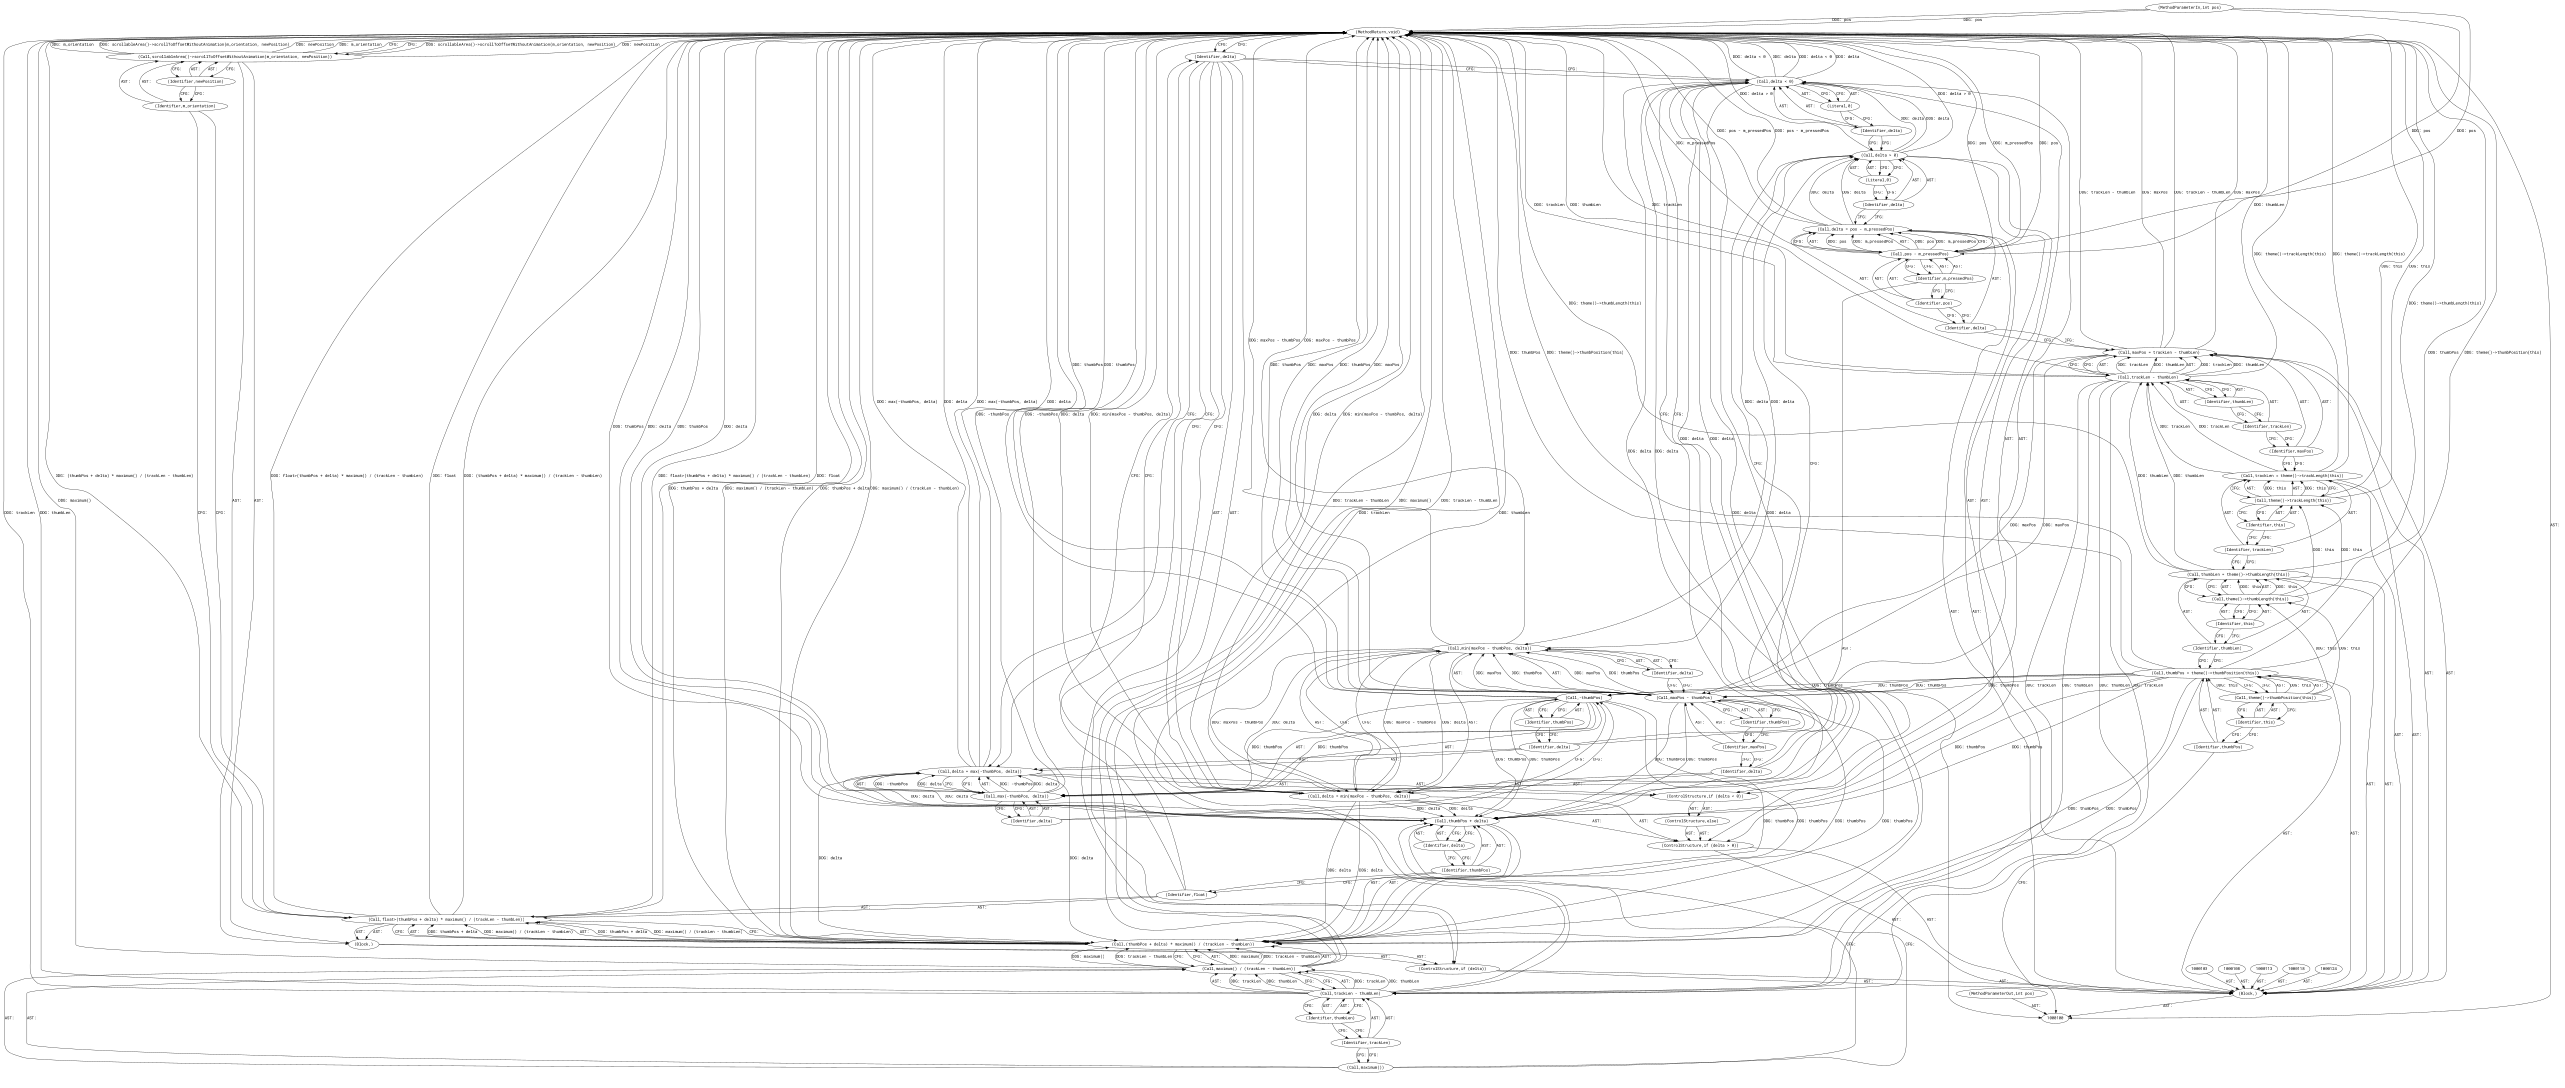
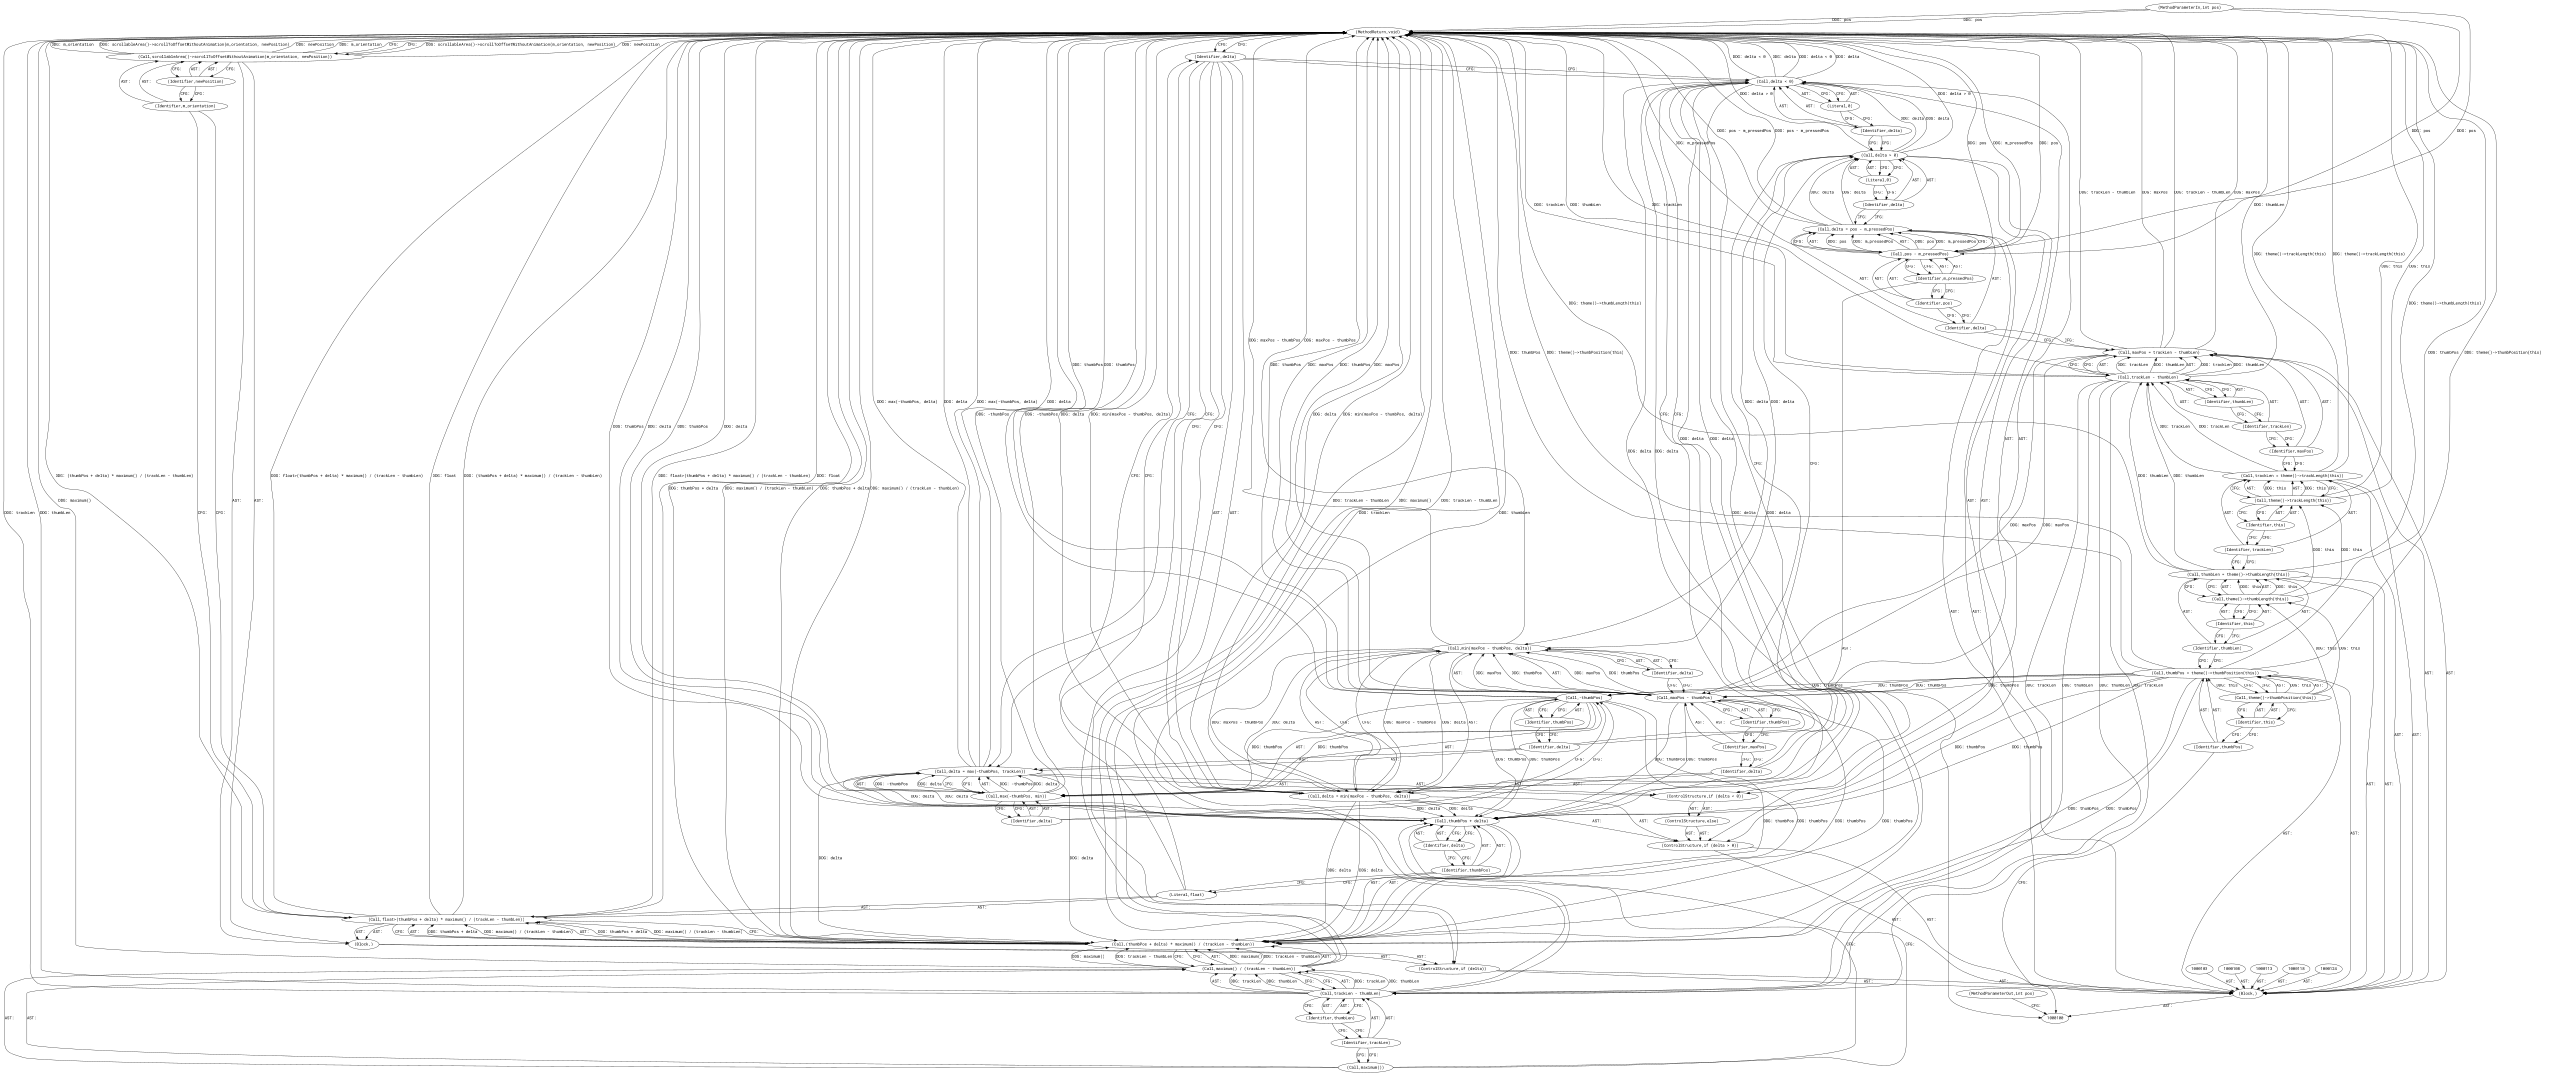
(2540, 234) -> none
(980, 772) -> (980, 772)
(1016, 796) -> (1016, 796)
(1187, 895) -> (1187, 895)
(2037, 1006) -> (2037, 1006)
